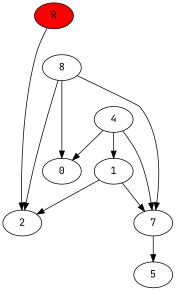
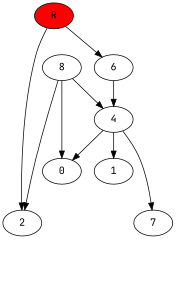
none -> (114, 68)
(148, 119) -> (85, 91)
(131, 194) -> none
(71, 195) -> none
(153, 275) -> none
